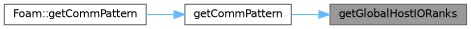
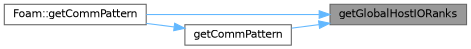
none -> (233, 15)
